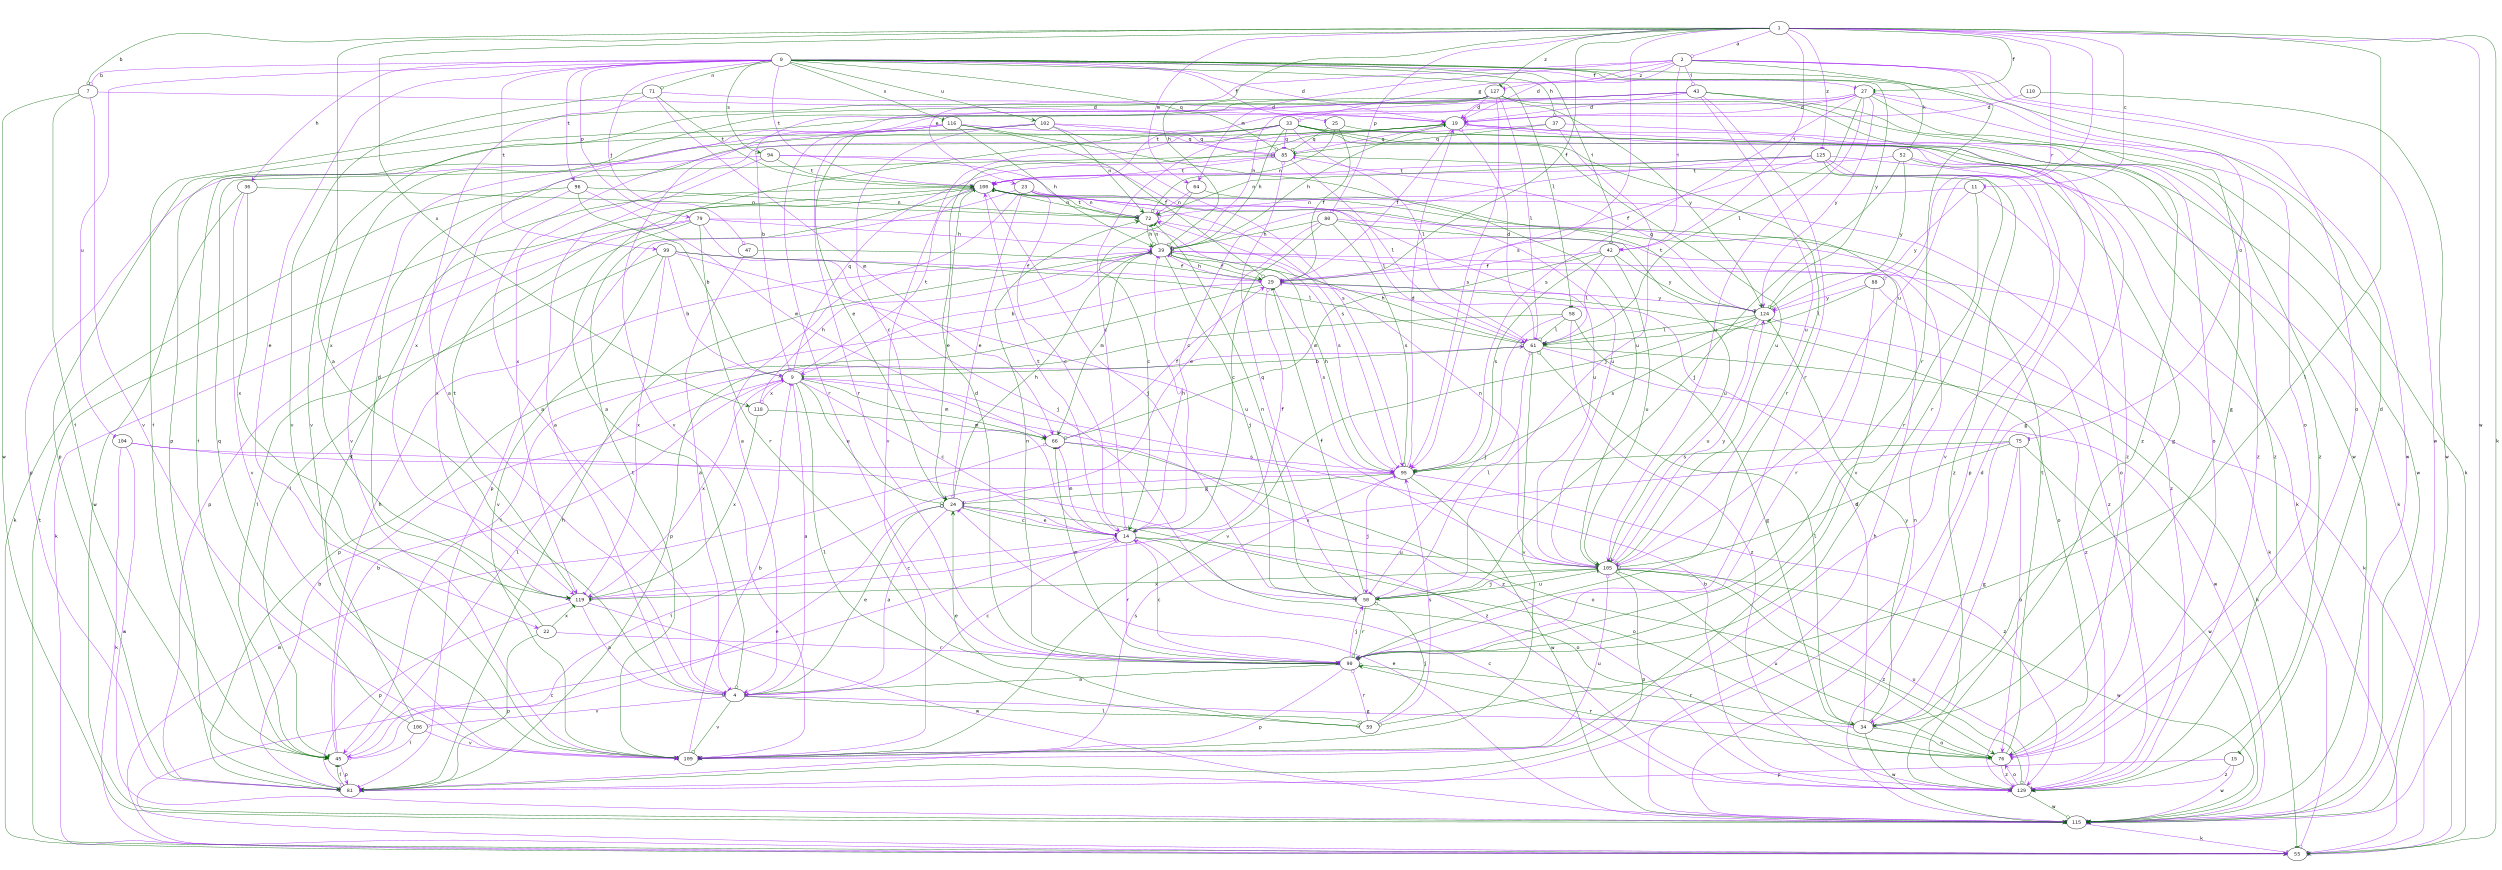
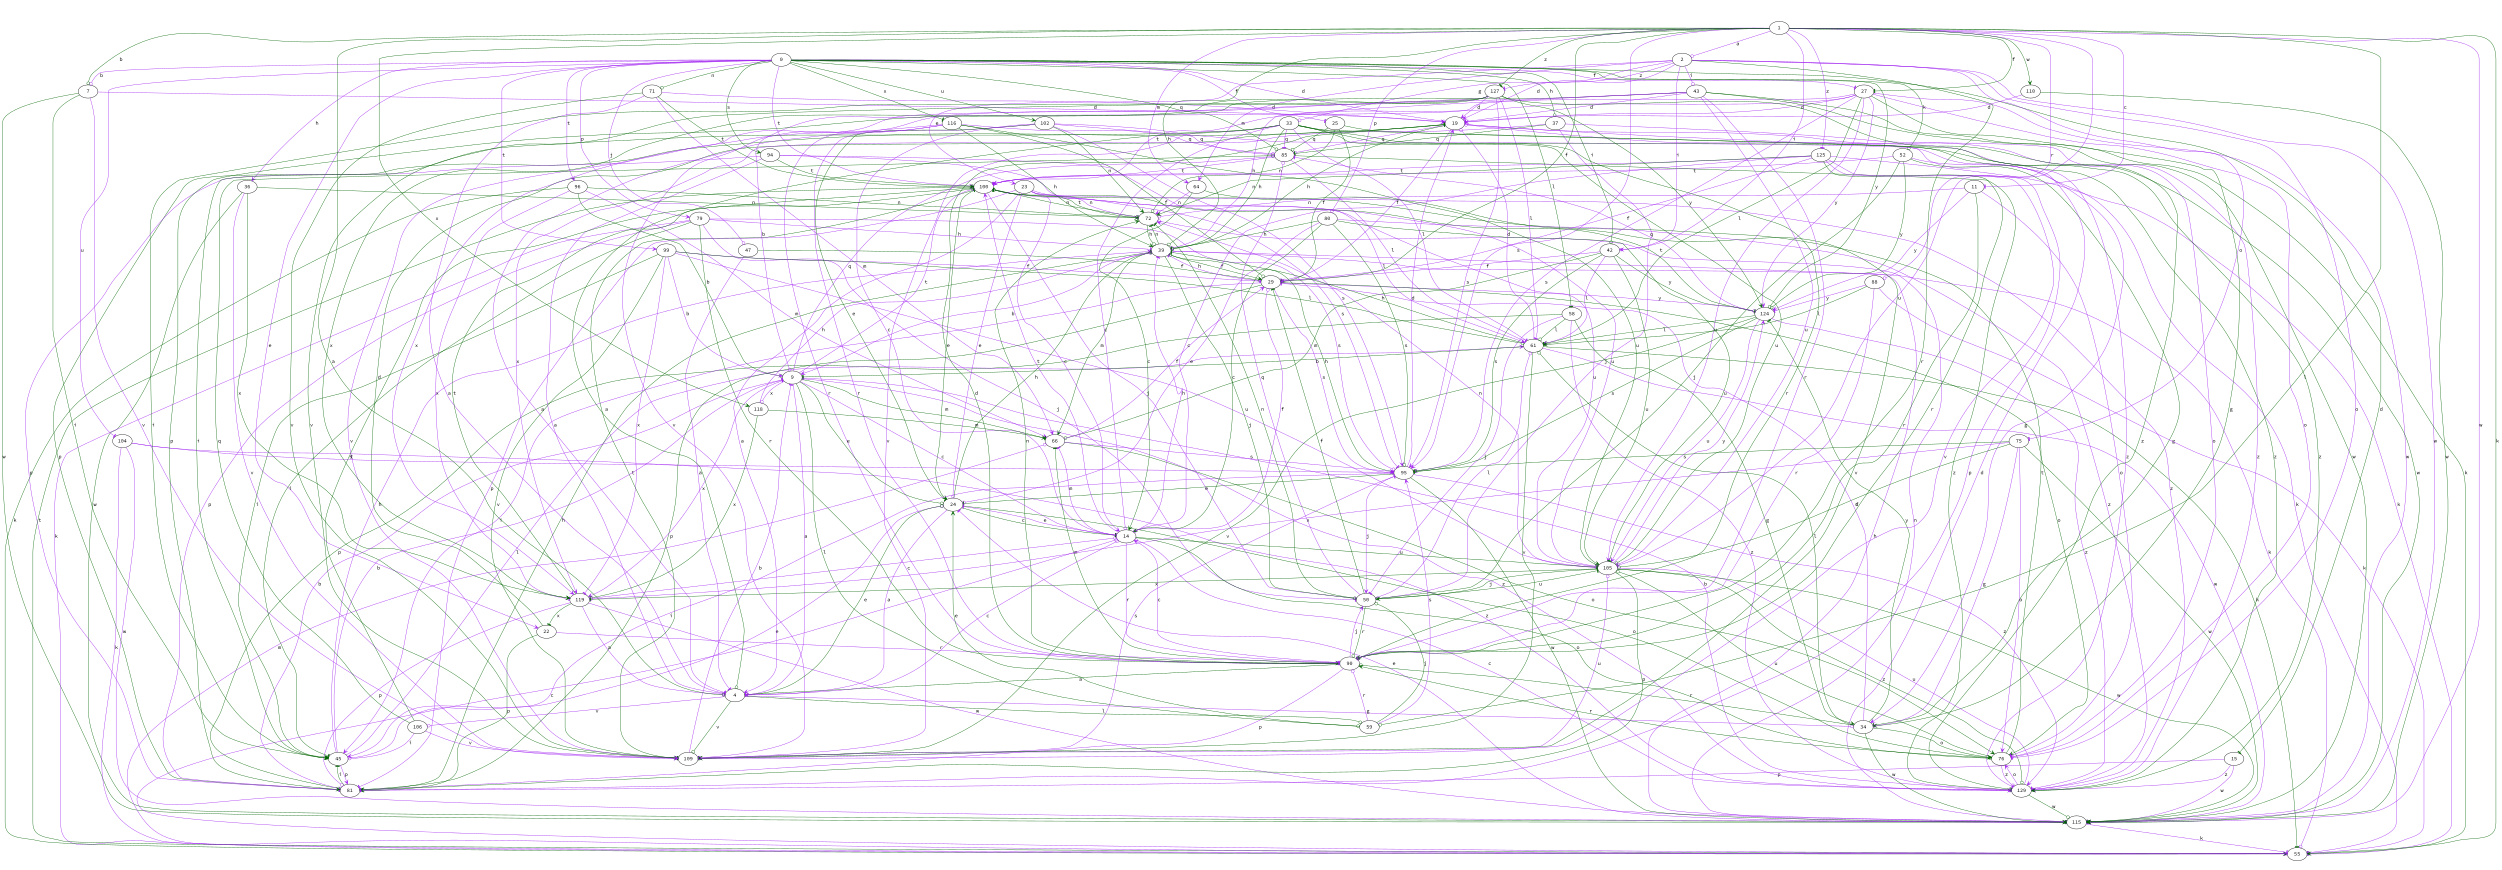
none -> (1923, 31)
(1207, 489) -> (1207, 489)
(562, 616) -> (559, 611)
